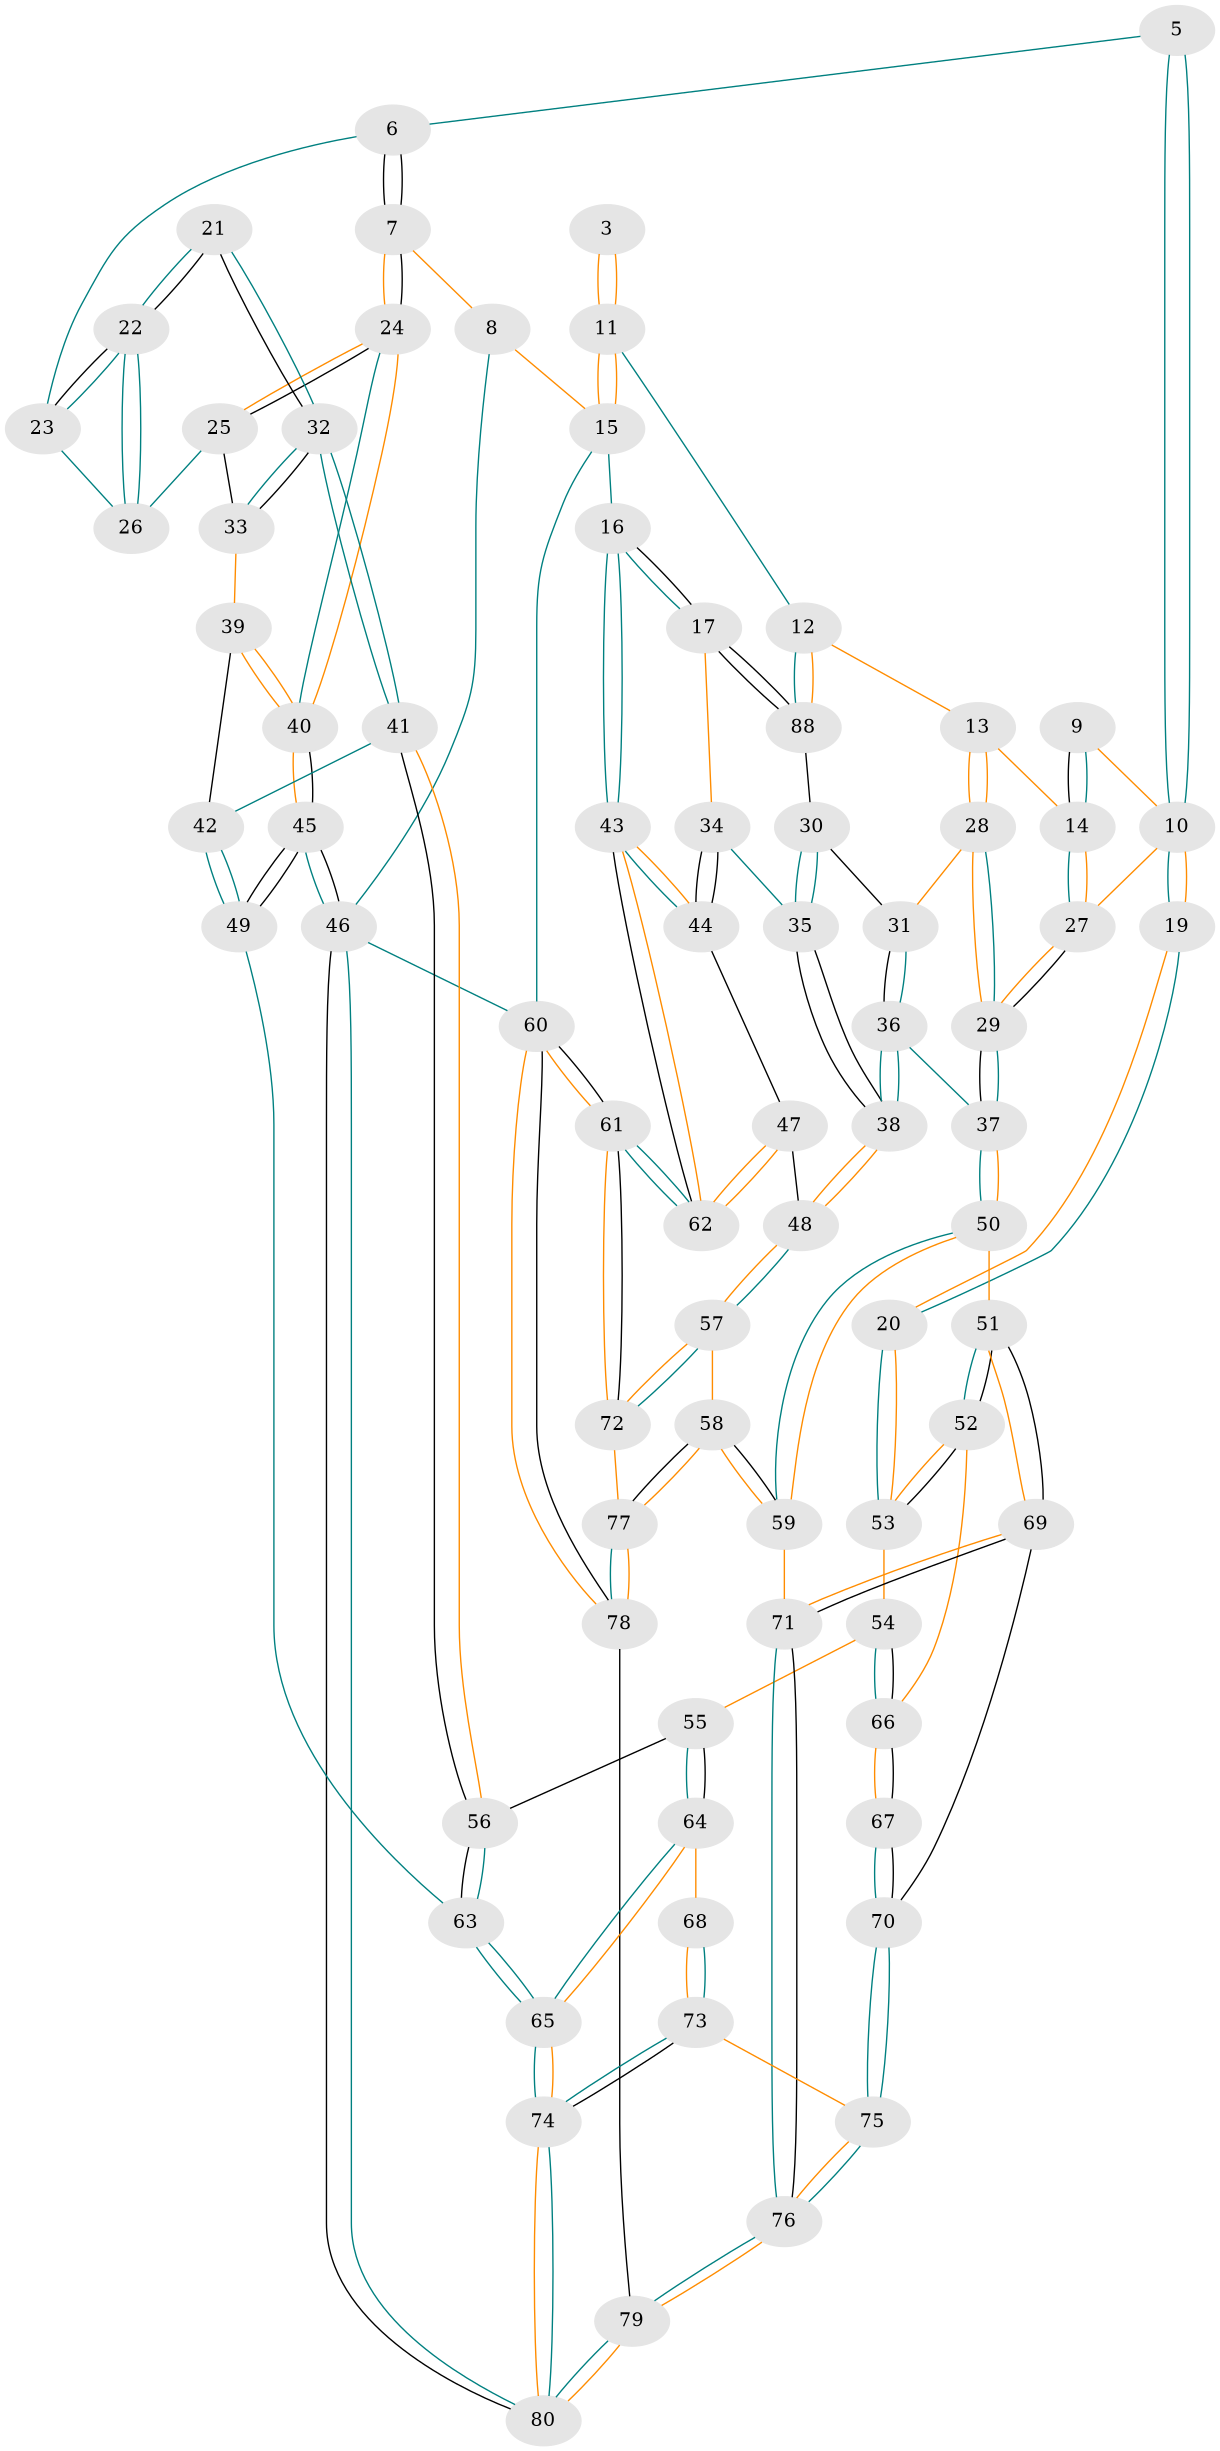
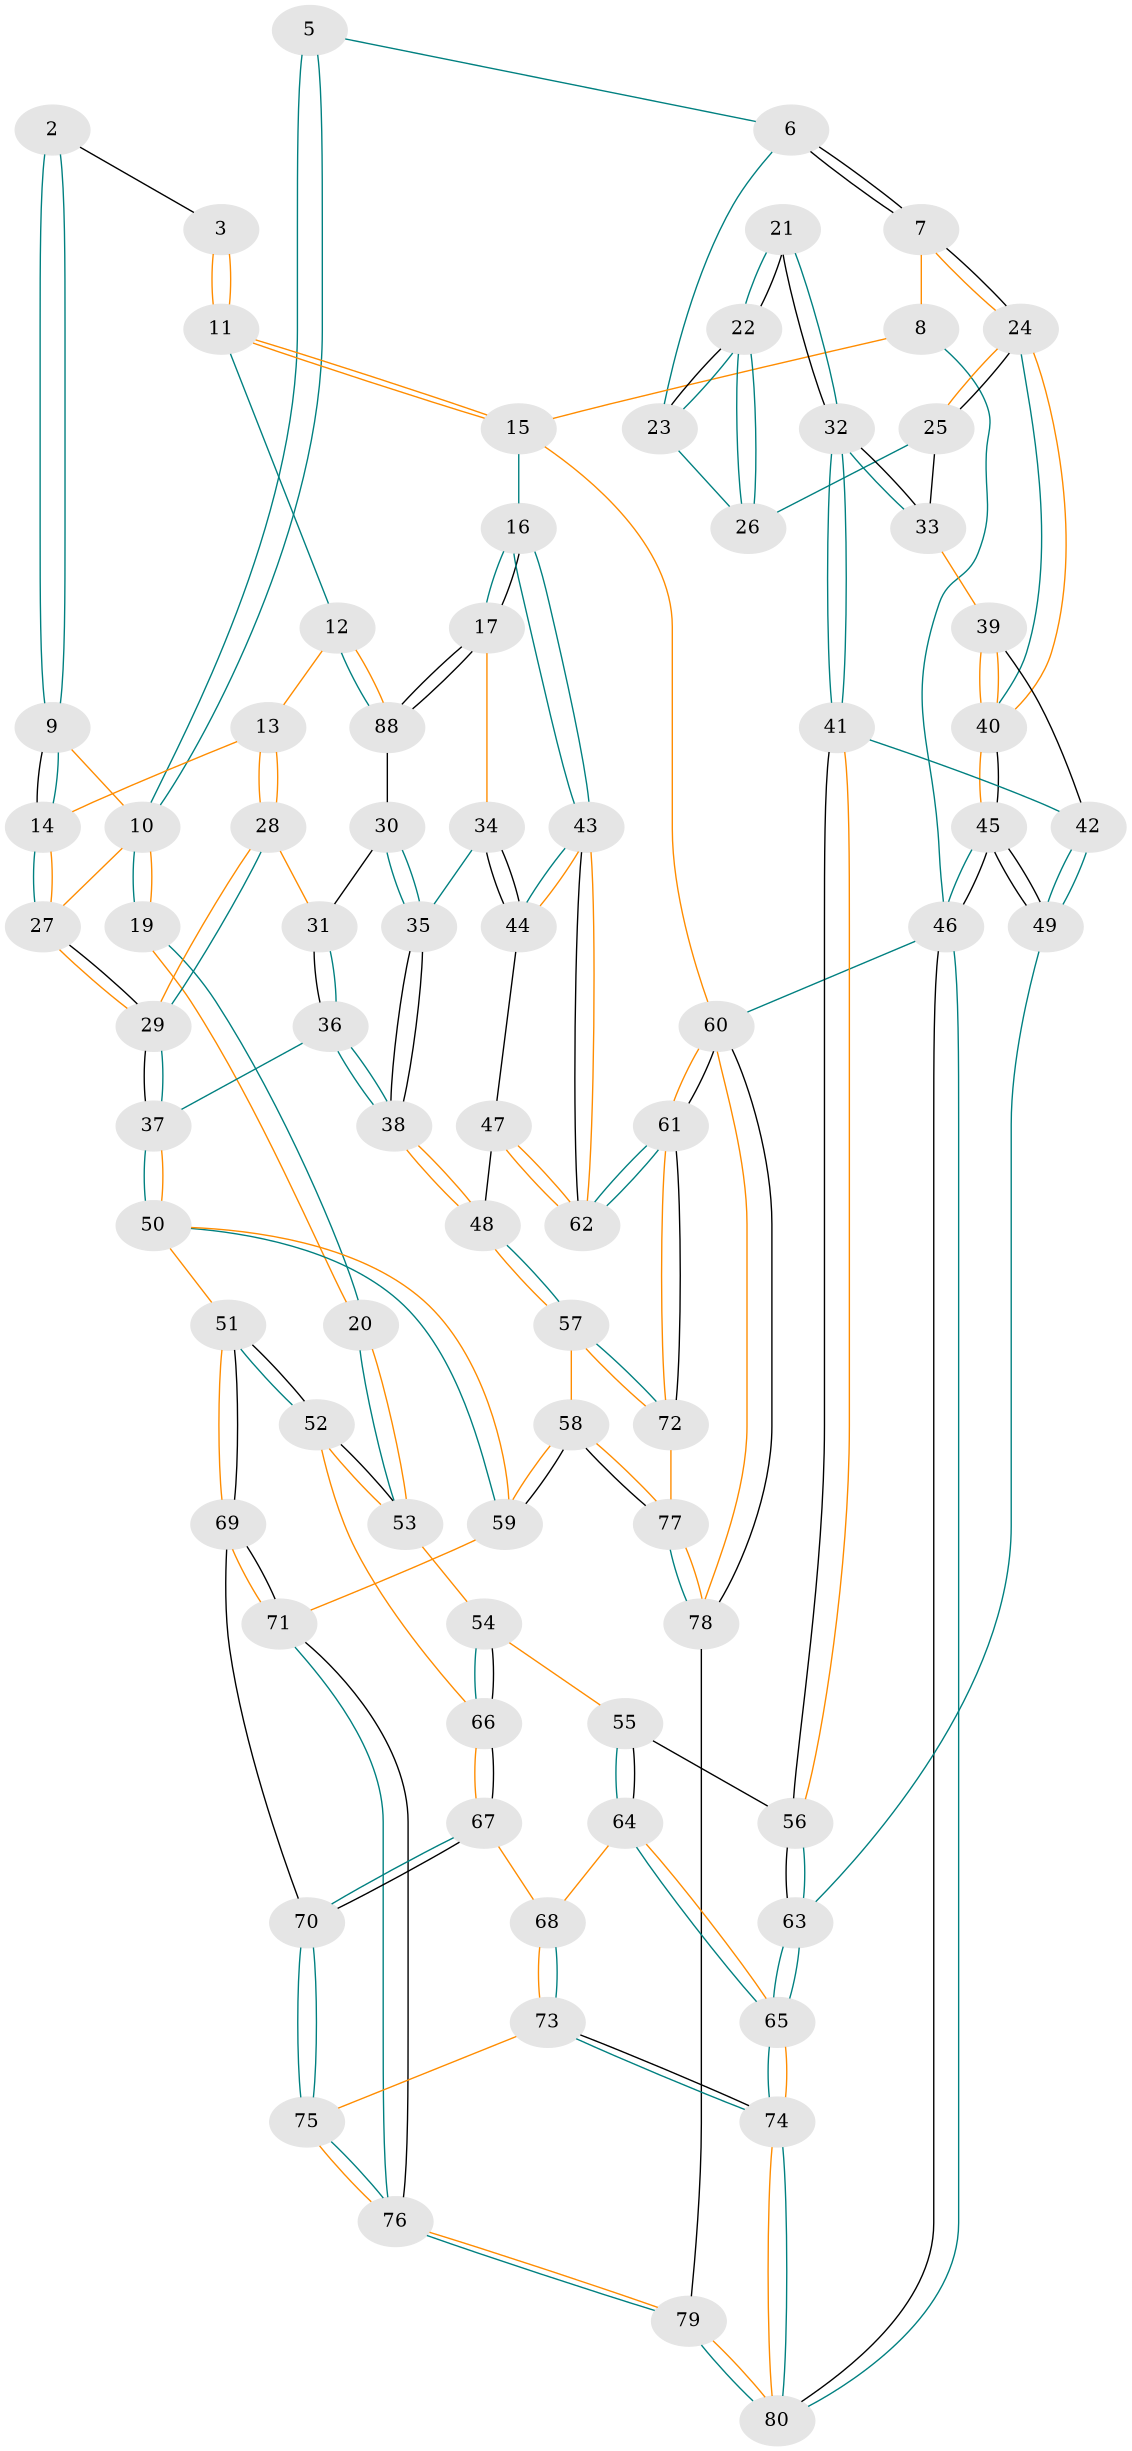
none -> (53, 130)
(537, 721) -> (672, 702)
none -> (516, 1873)
